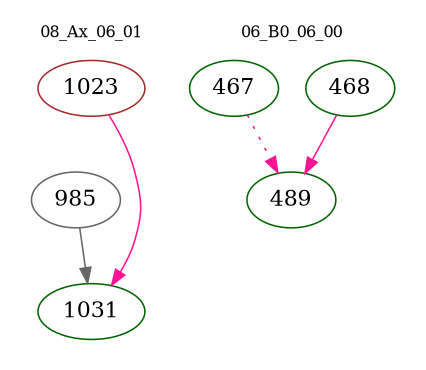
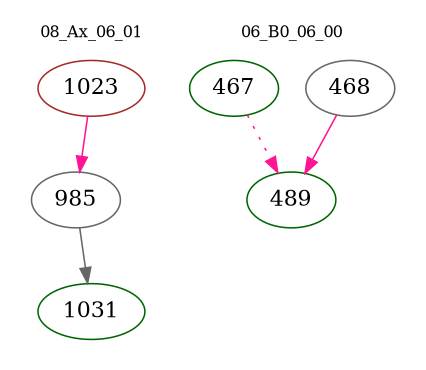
(350, 88) -> (350, 88)
(139, 192) -> (85, 137)
